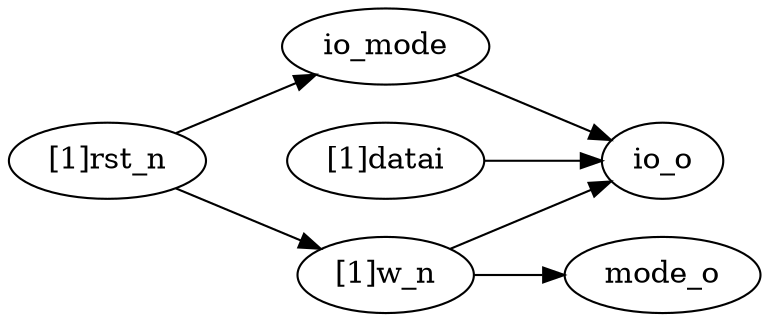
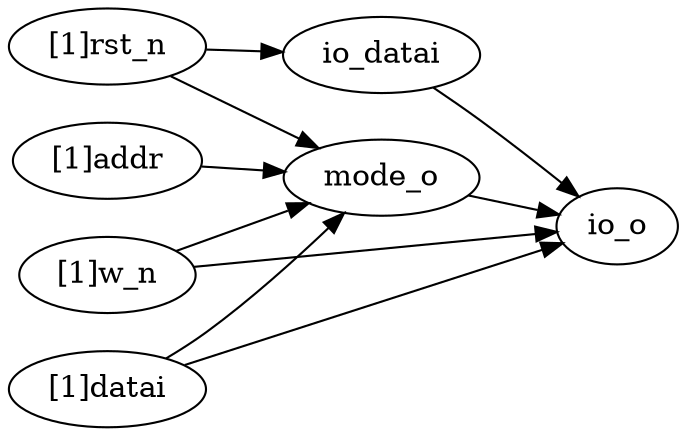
(386, 47) -> (382, 55)
none -> (107, 161)
none -> (503, 203)
(239, 215) -> (235, 107)
none -> (251, 297)
